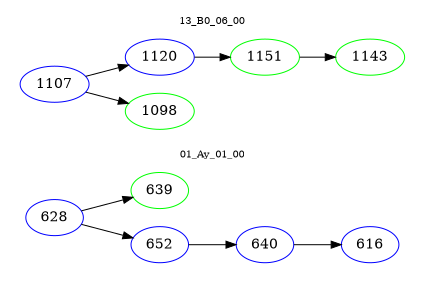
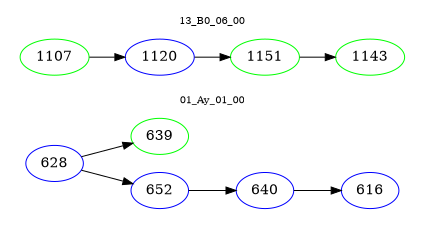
(55, 84) -> (55, 57)
(160, 111) -> none
